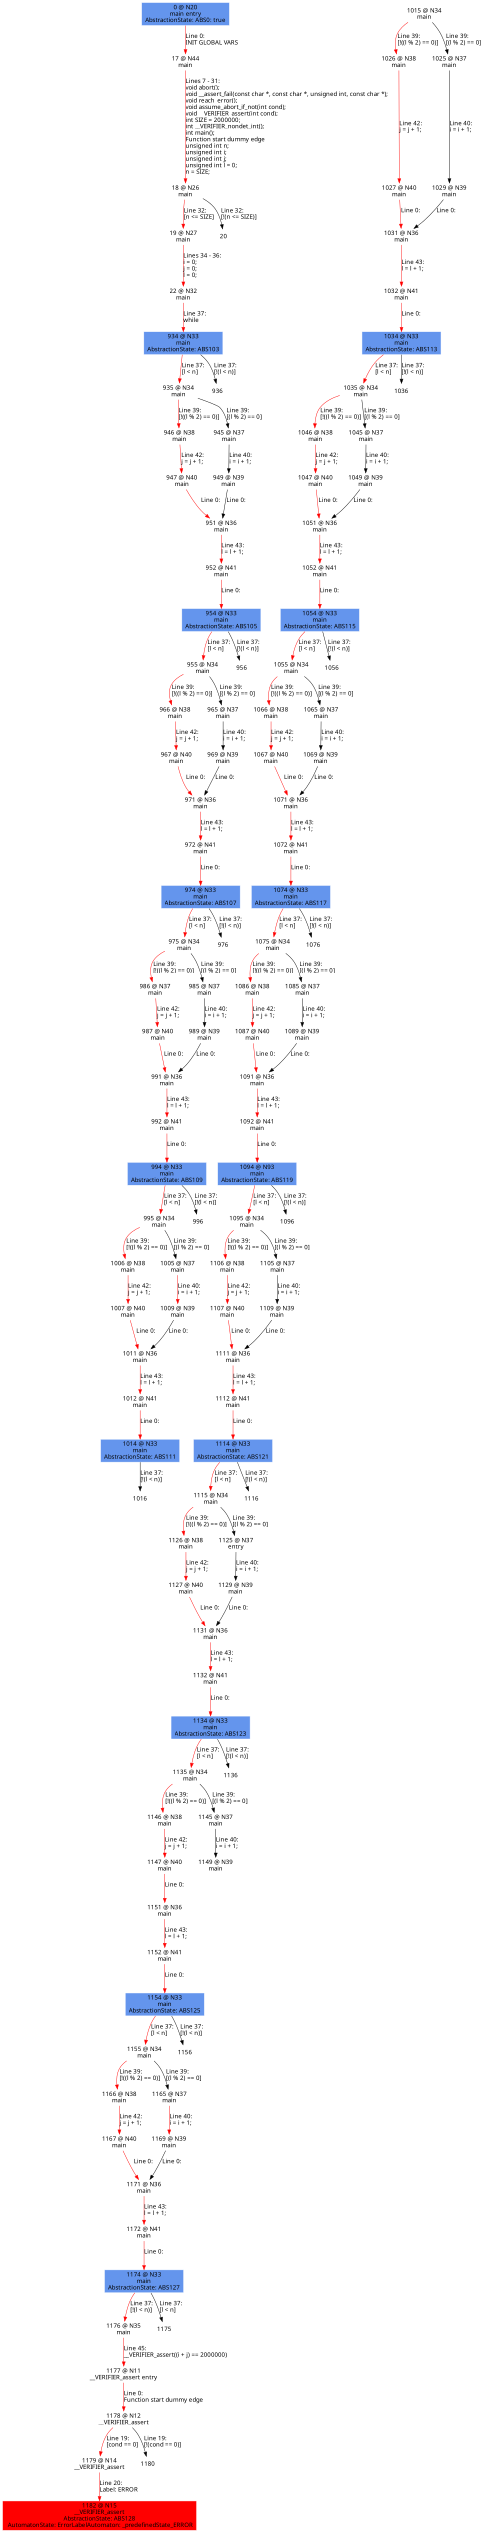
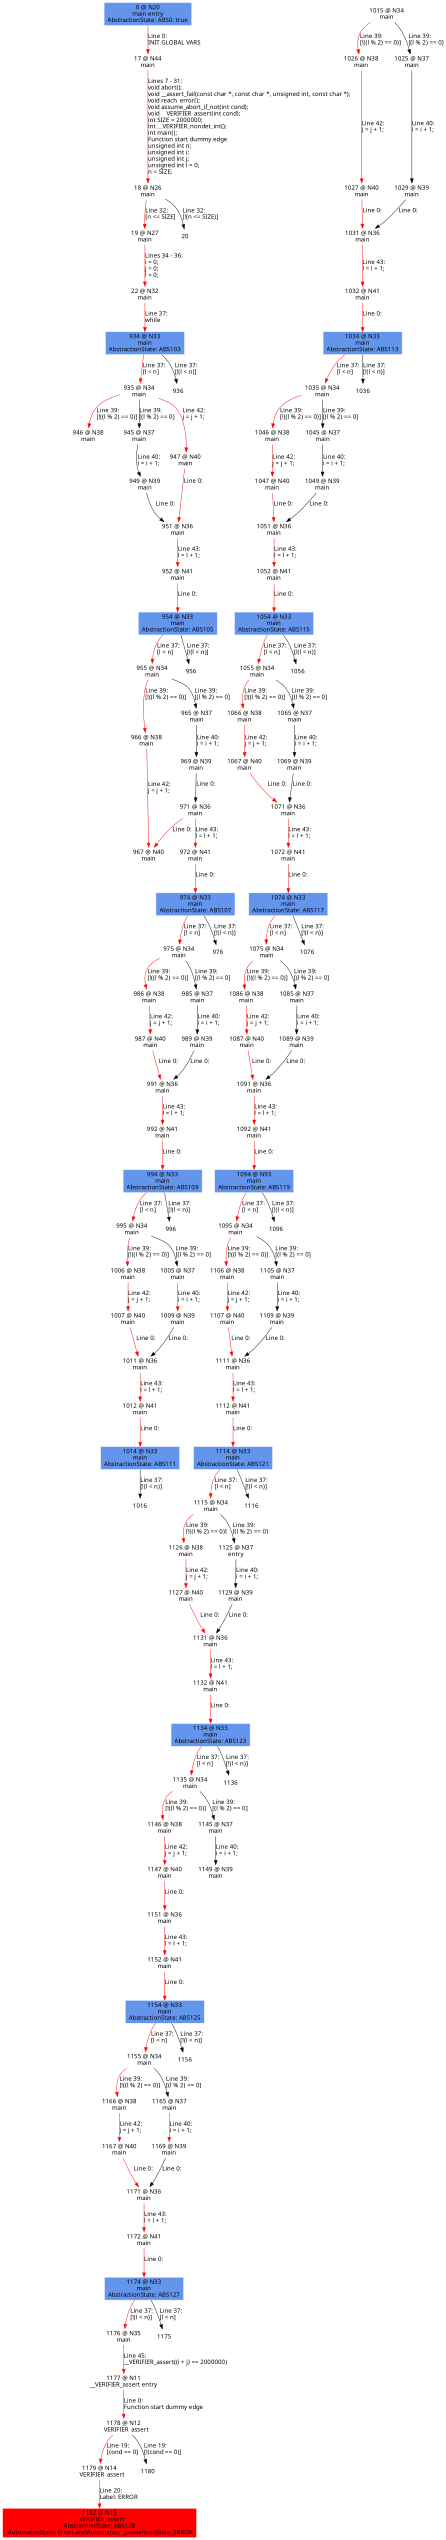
(181, 457) -> (181, 417)
(182, 780) -> (169, 830)
(155, 990) -> (149, 997)
